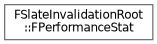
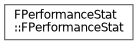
(79, 22) -> (69, 22)
